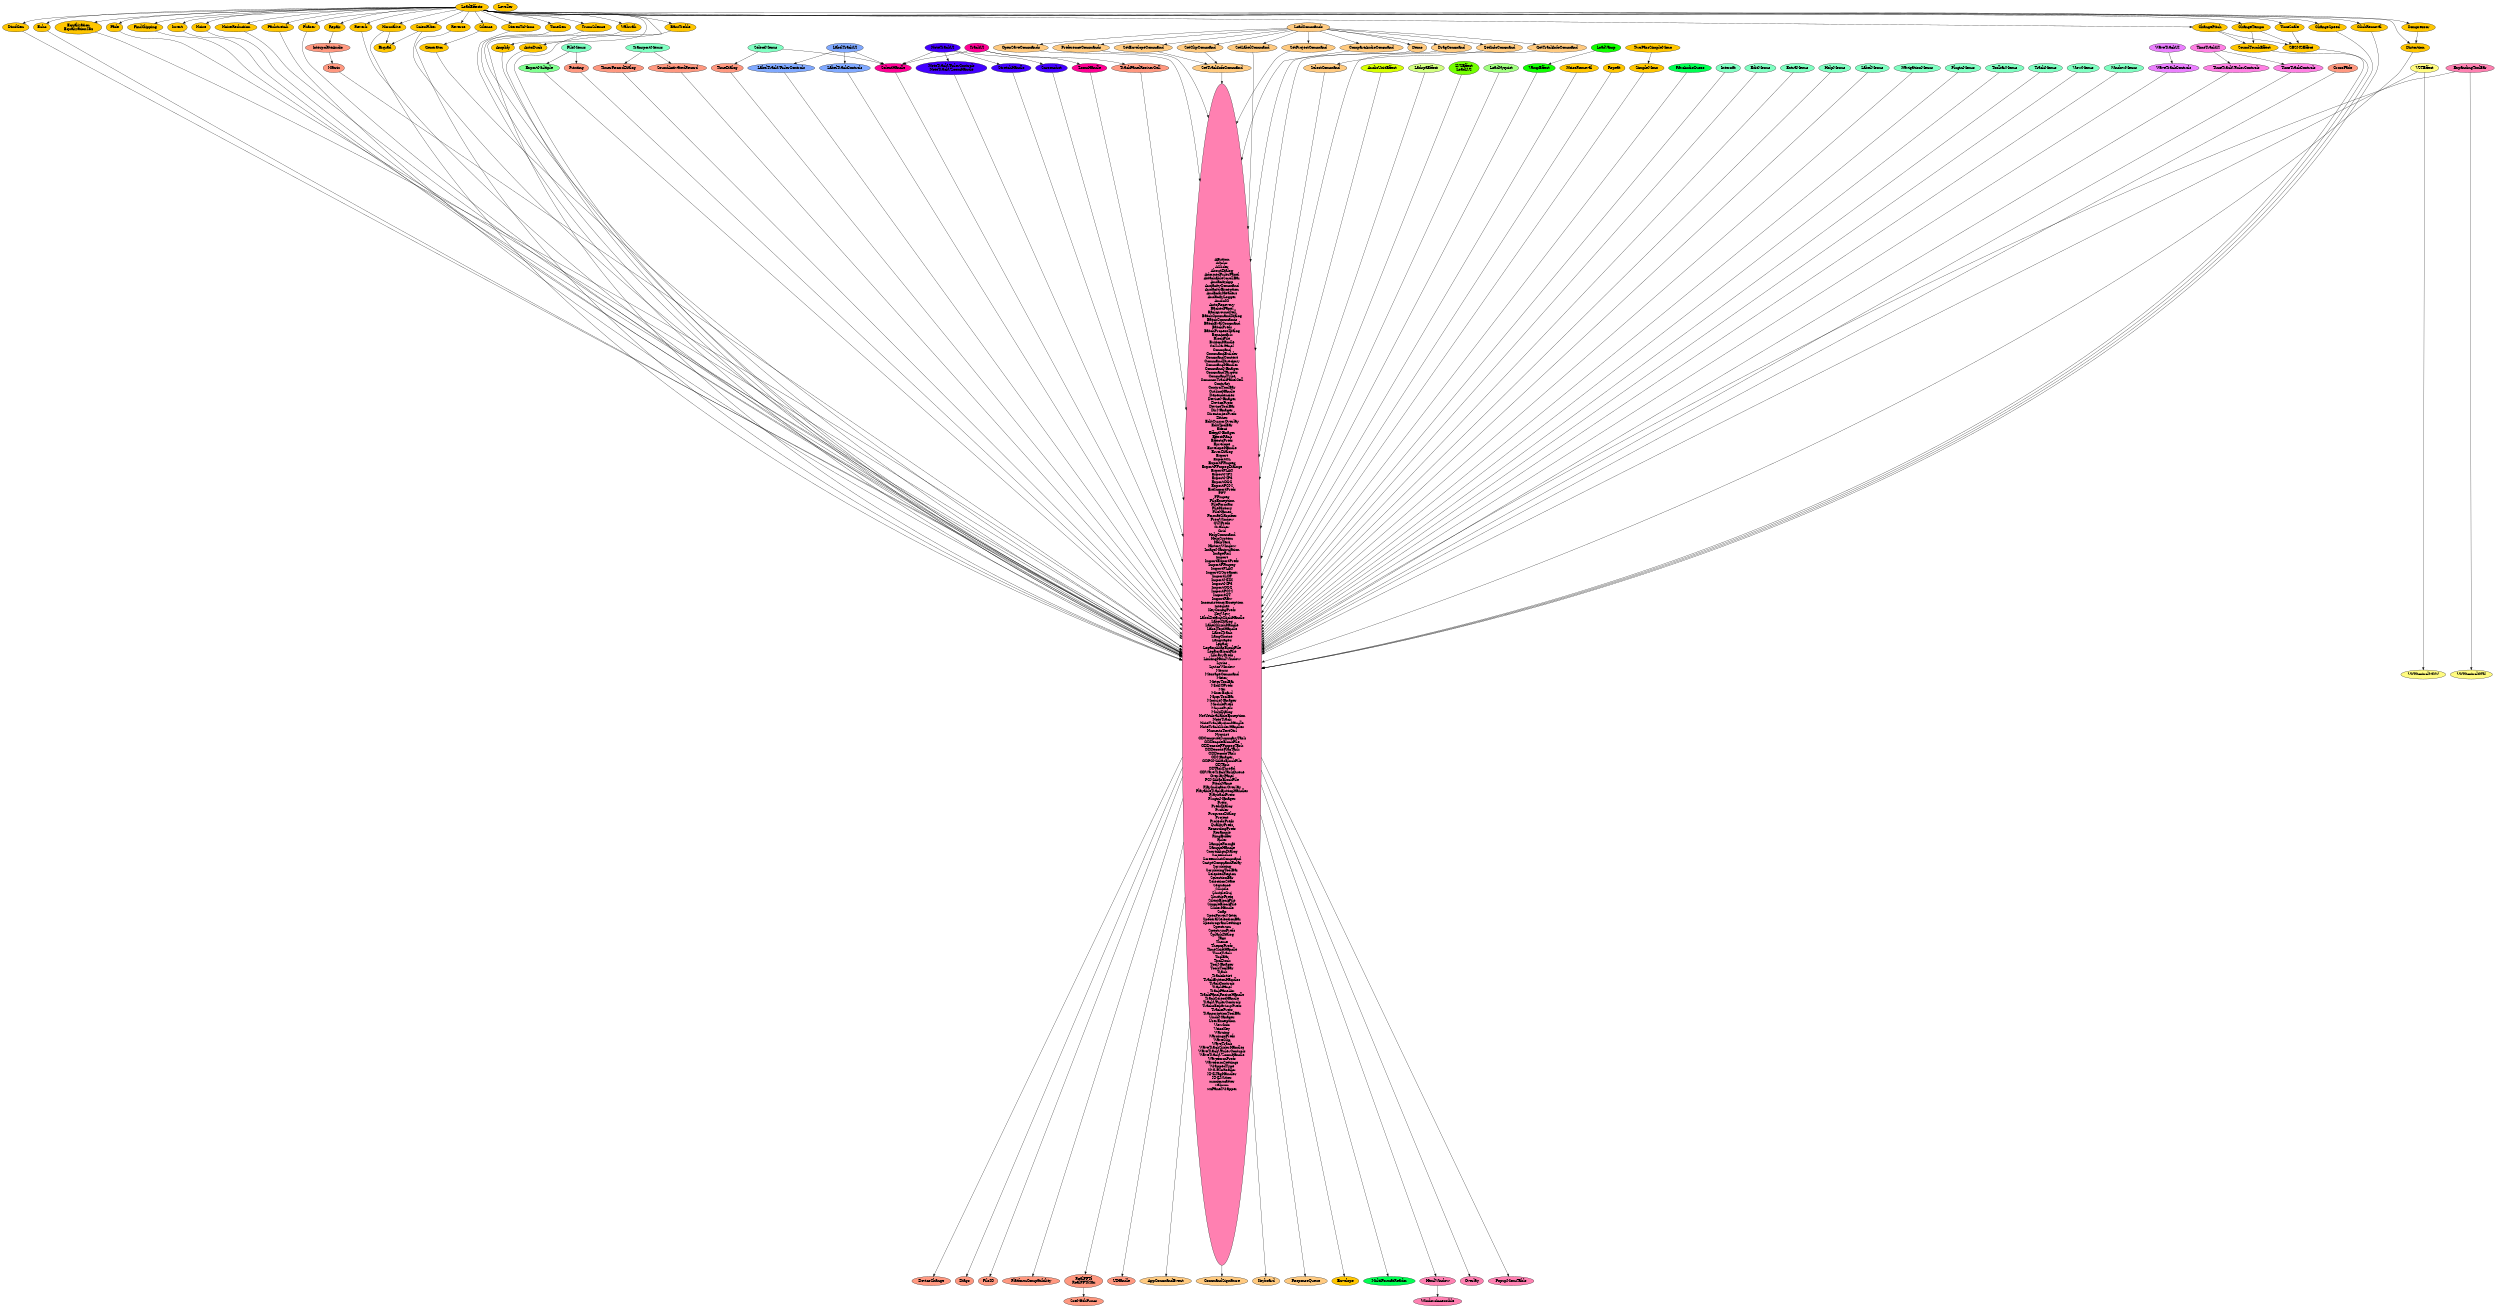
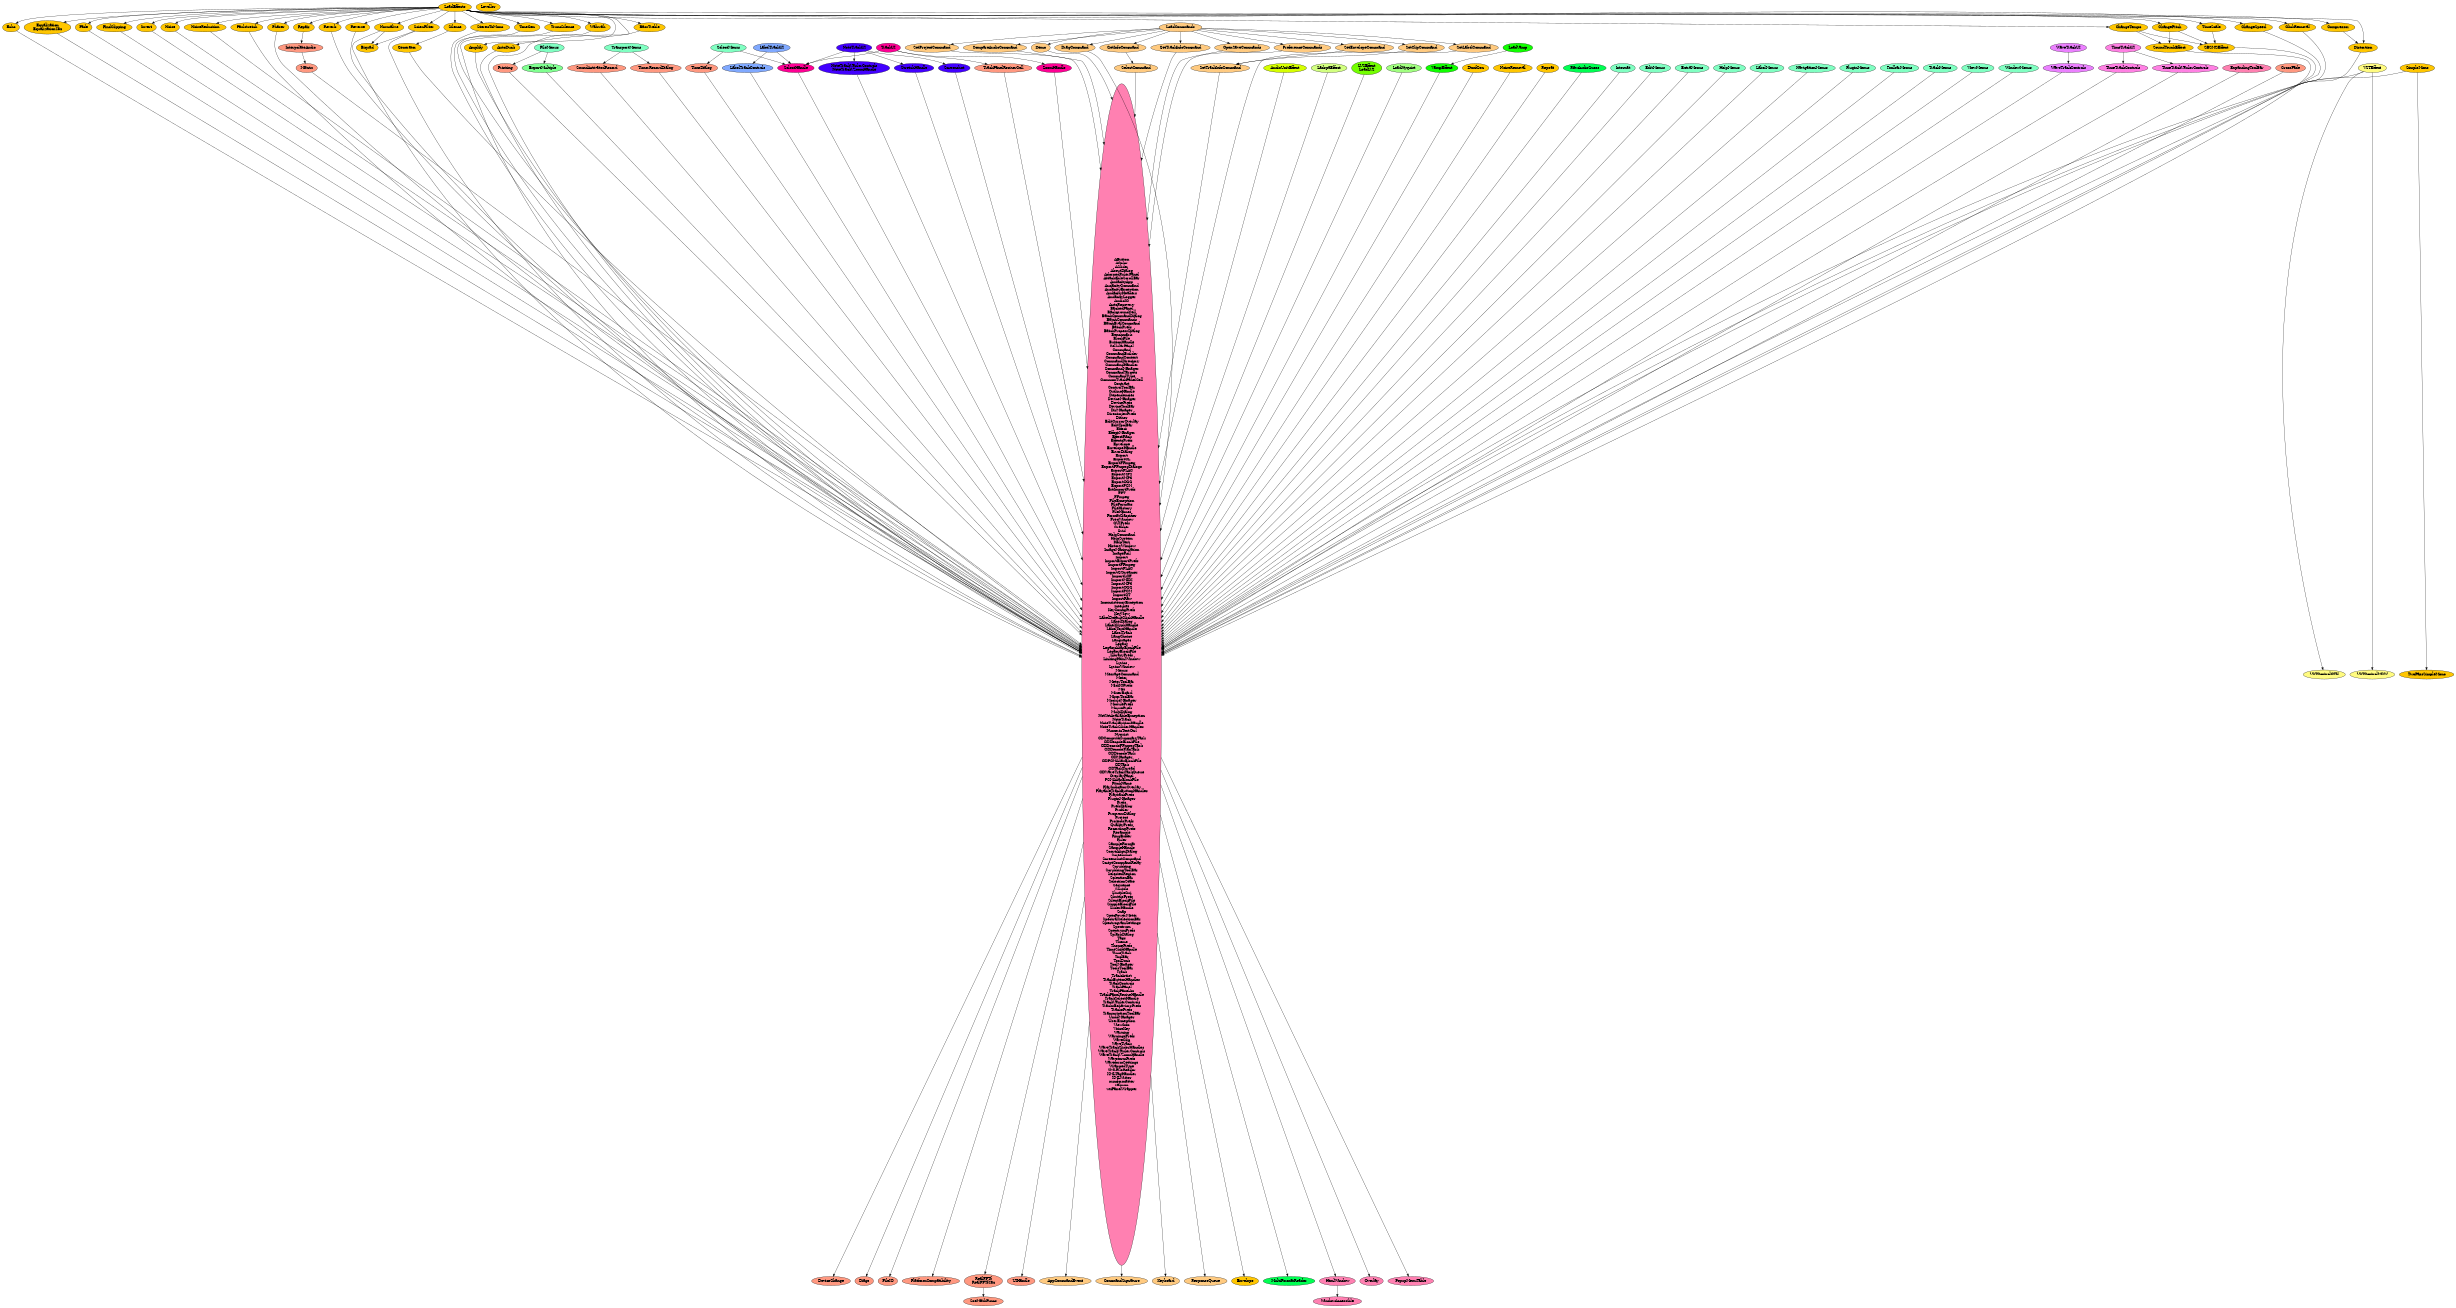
(240, 11) -> none
(1650, 57) -> (2422, 370)
(781, 68) -> none
(2471, 370) -> (2283, 362)
